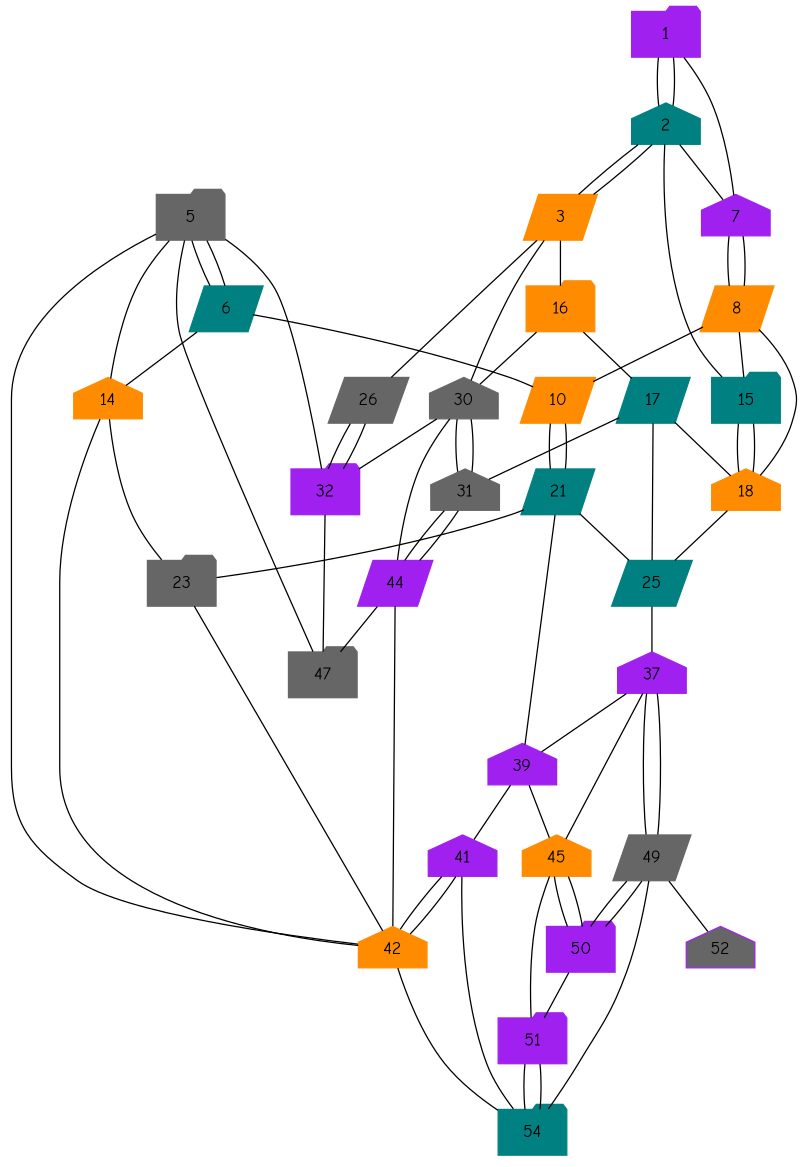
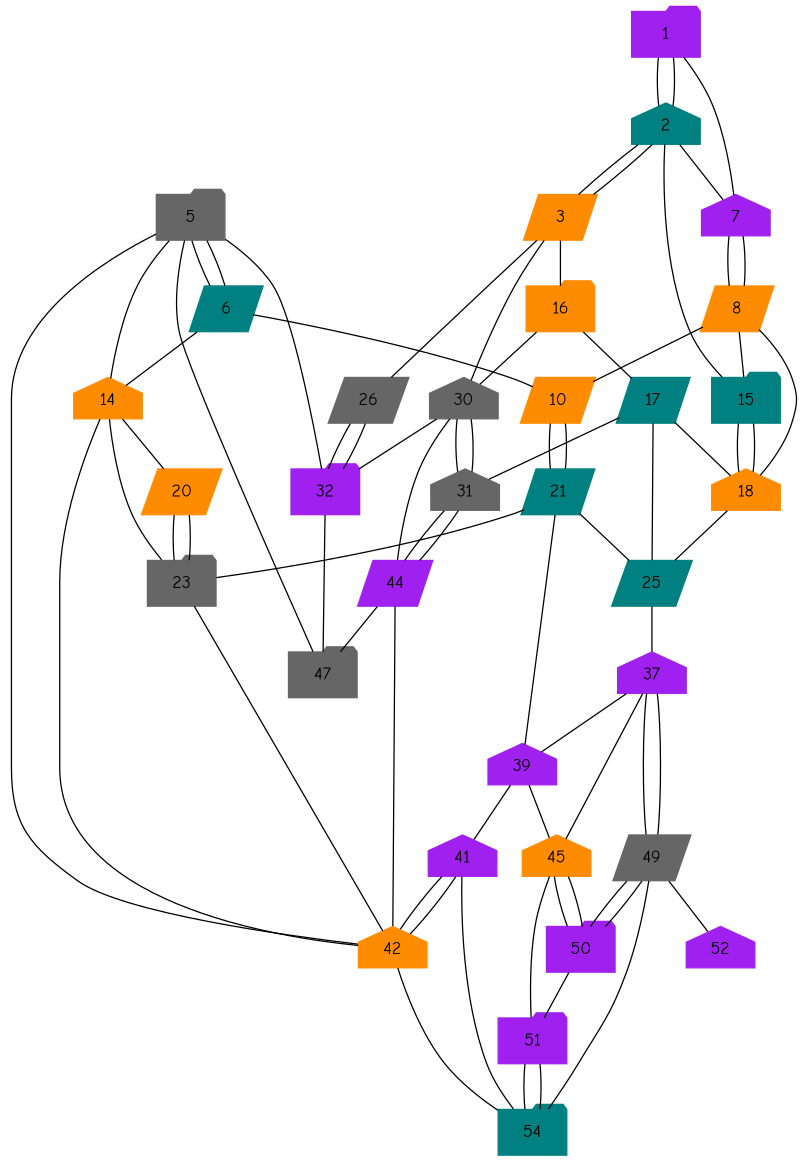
none -> (182, 492)
(721, 949) -> (721, 949)
